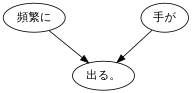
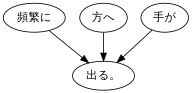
none -> (104, 18)
